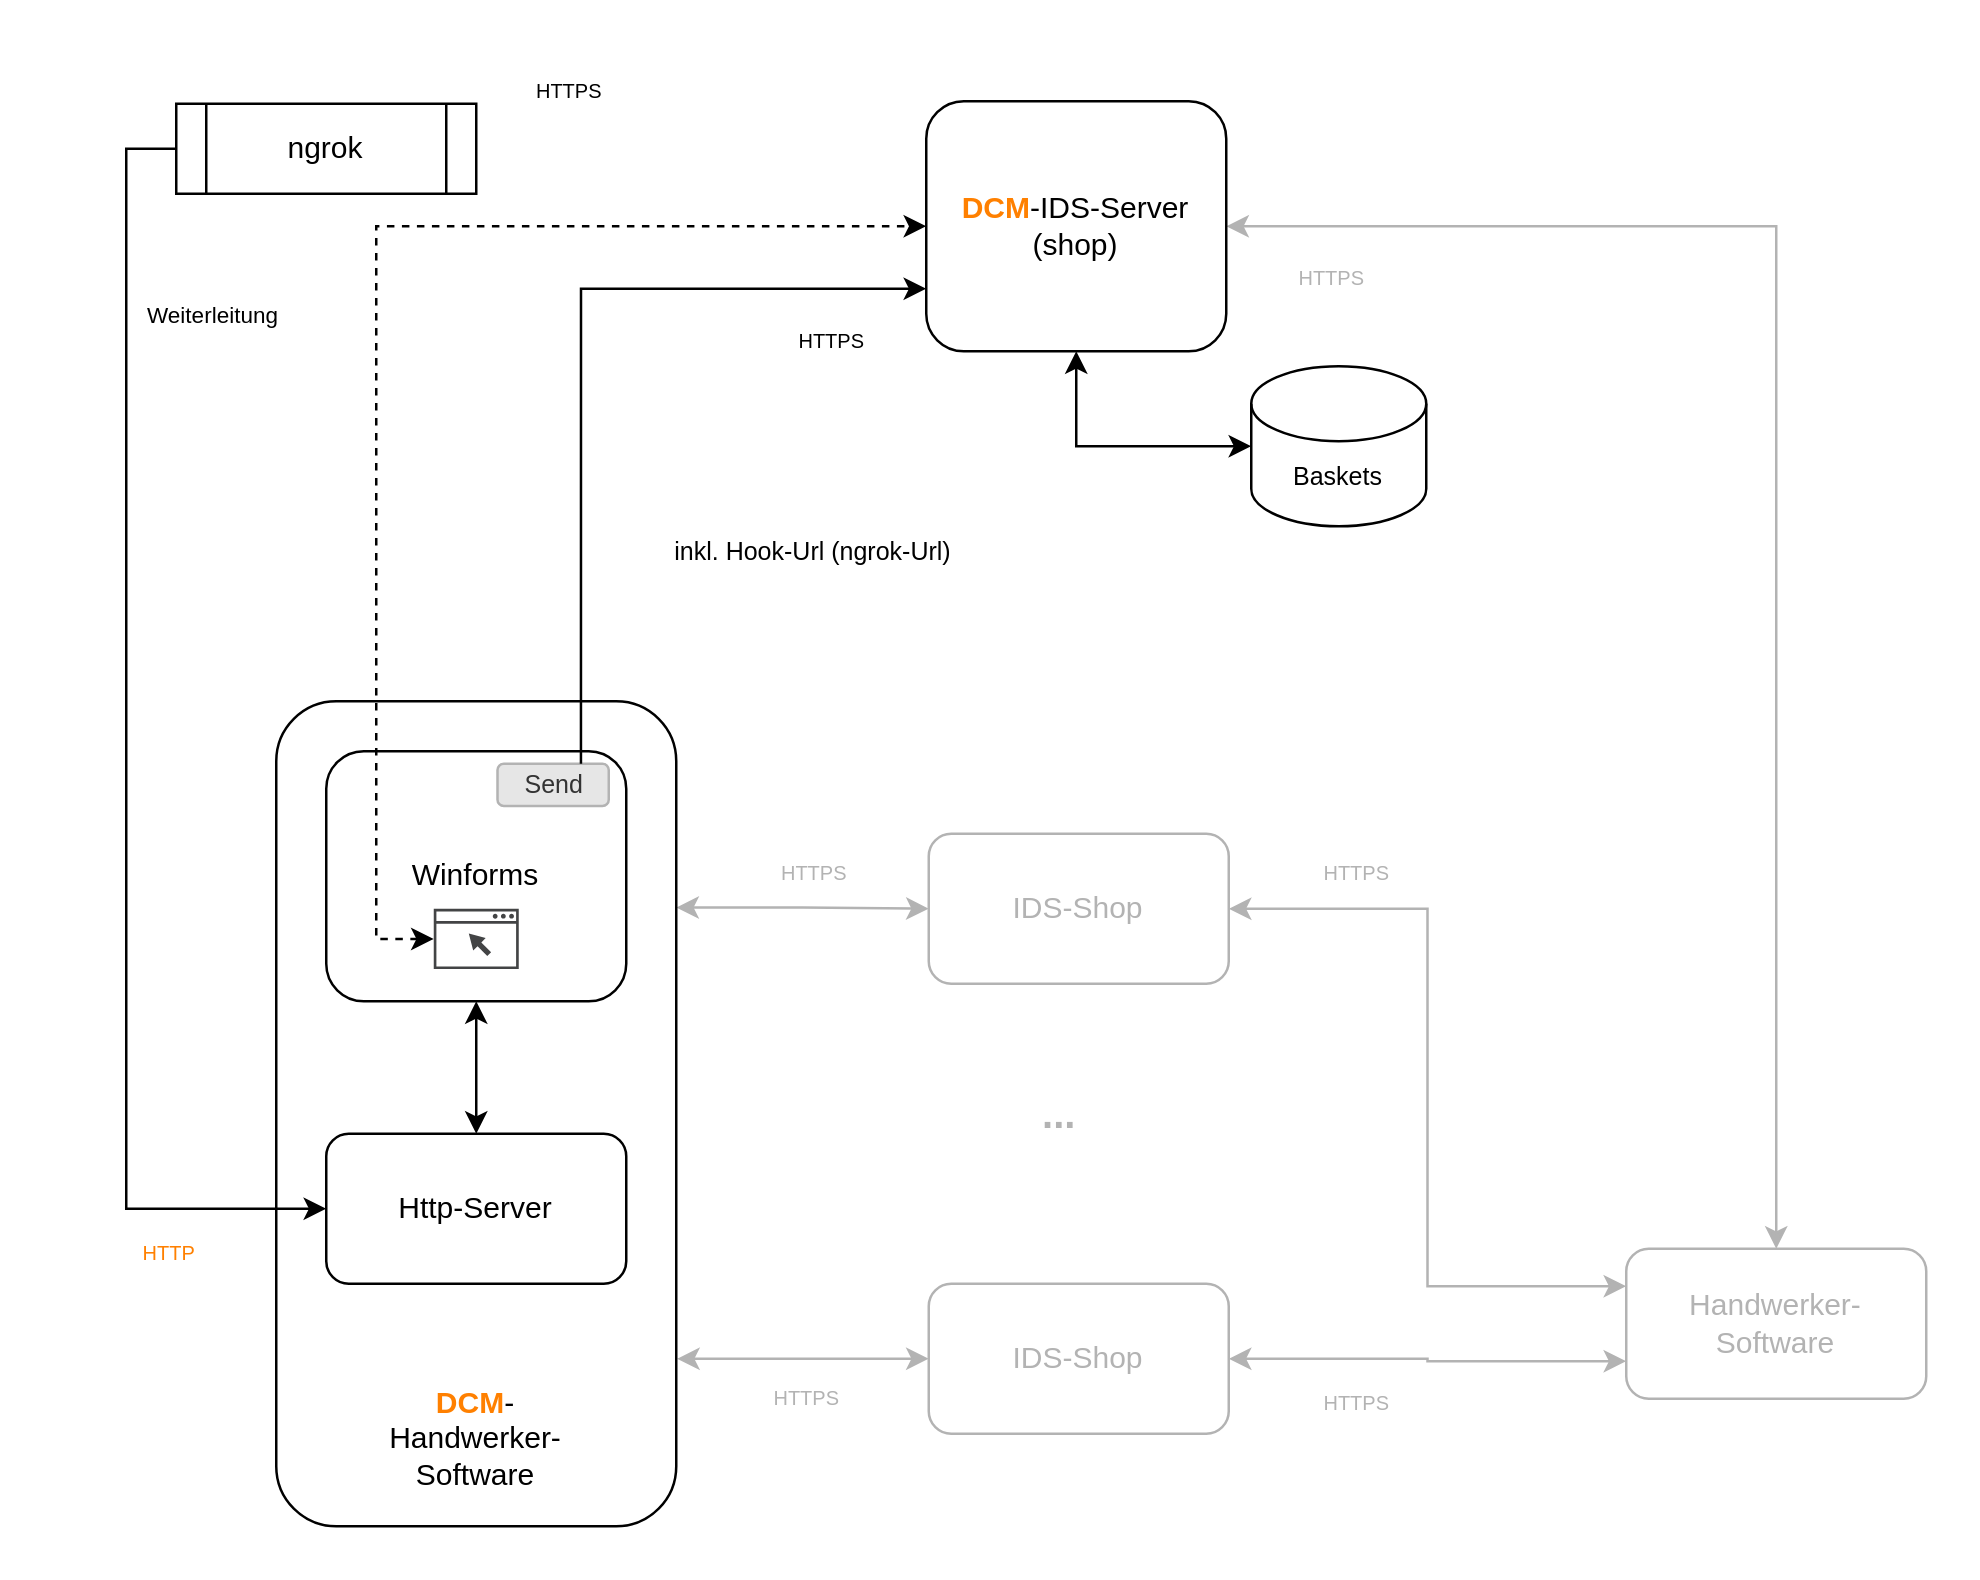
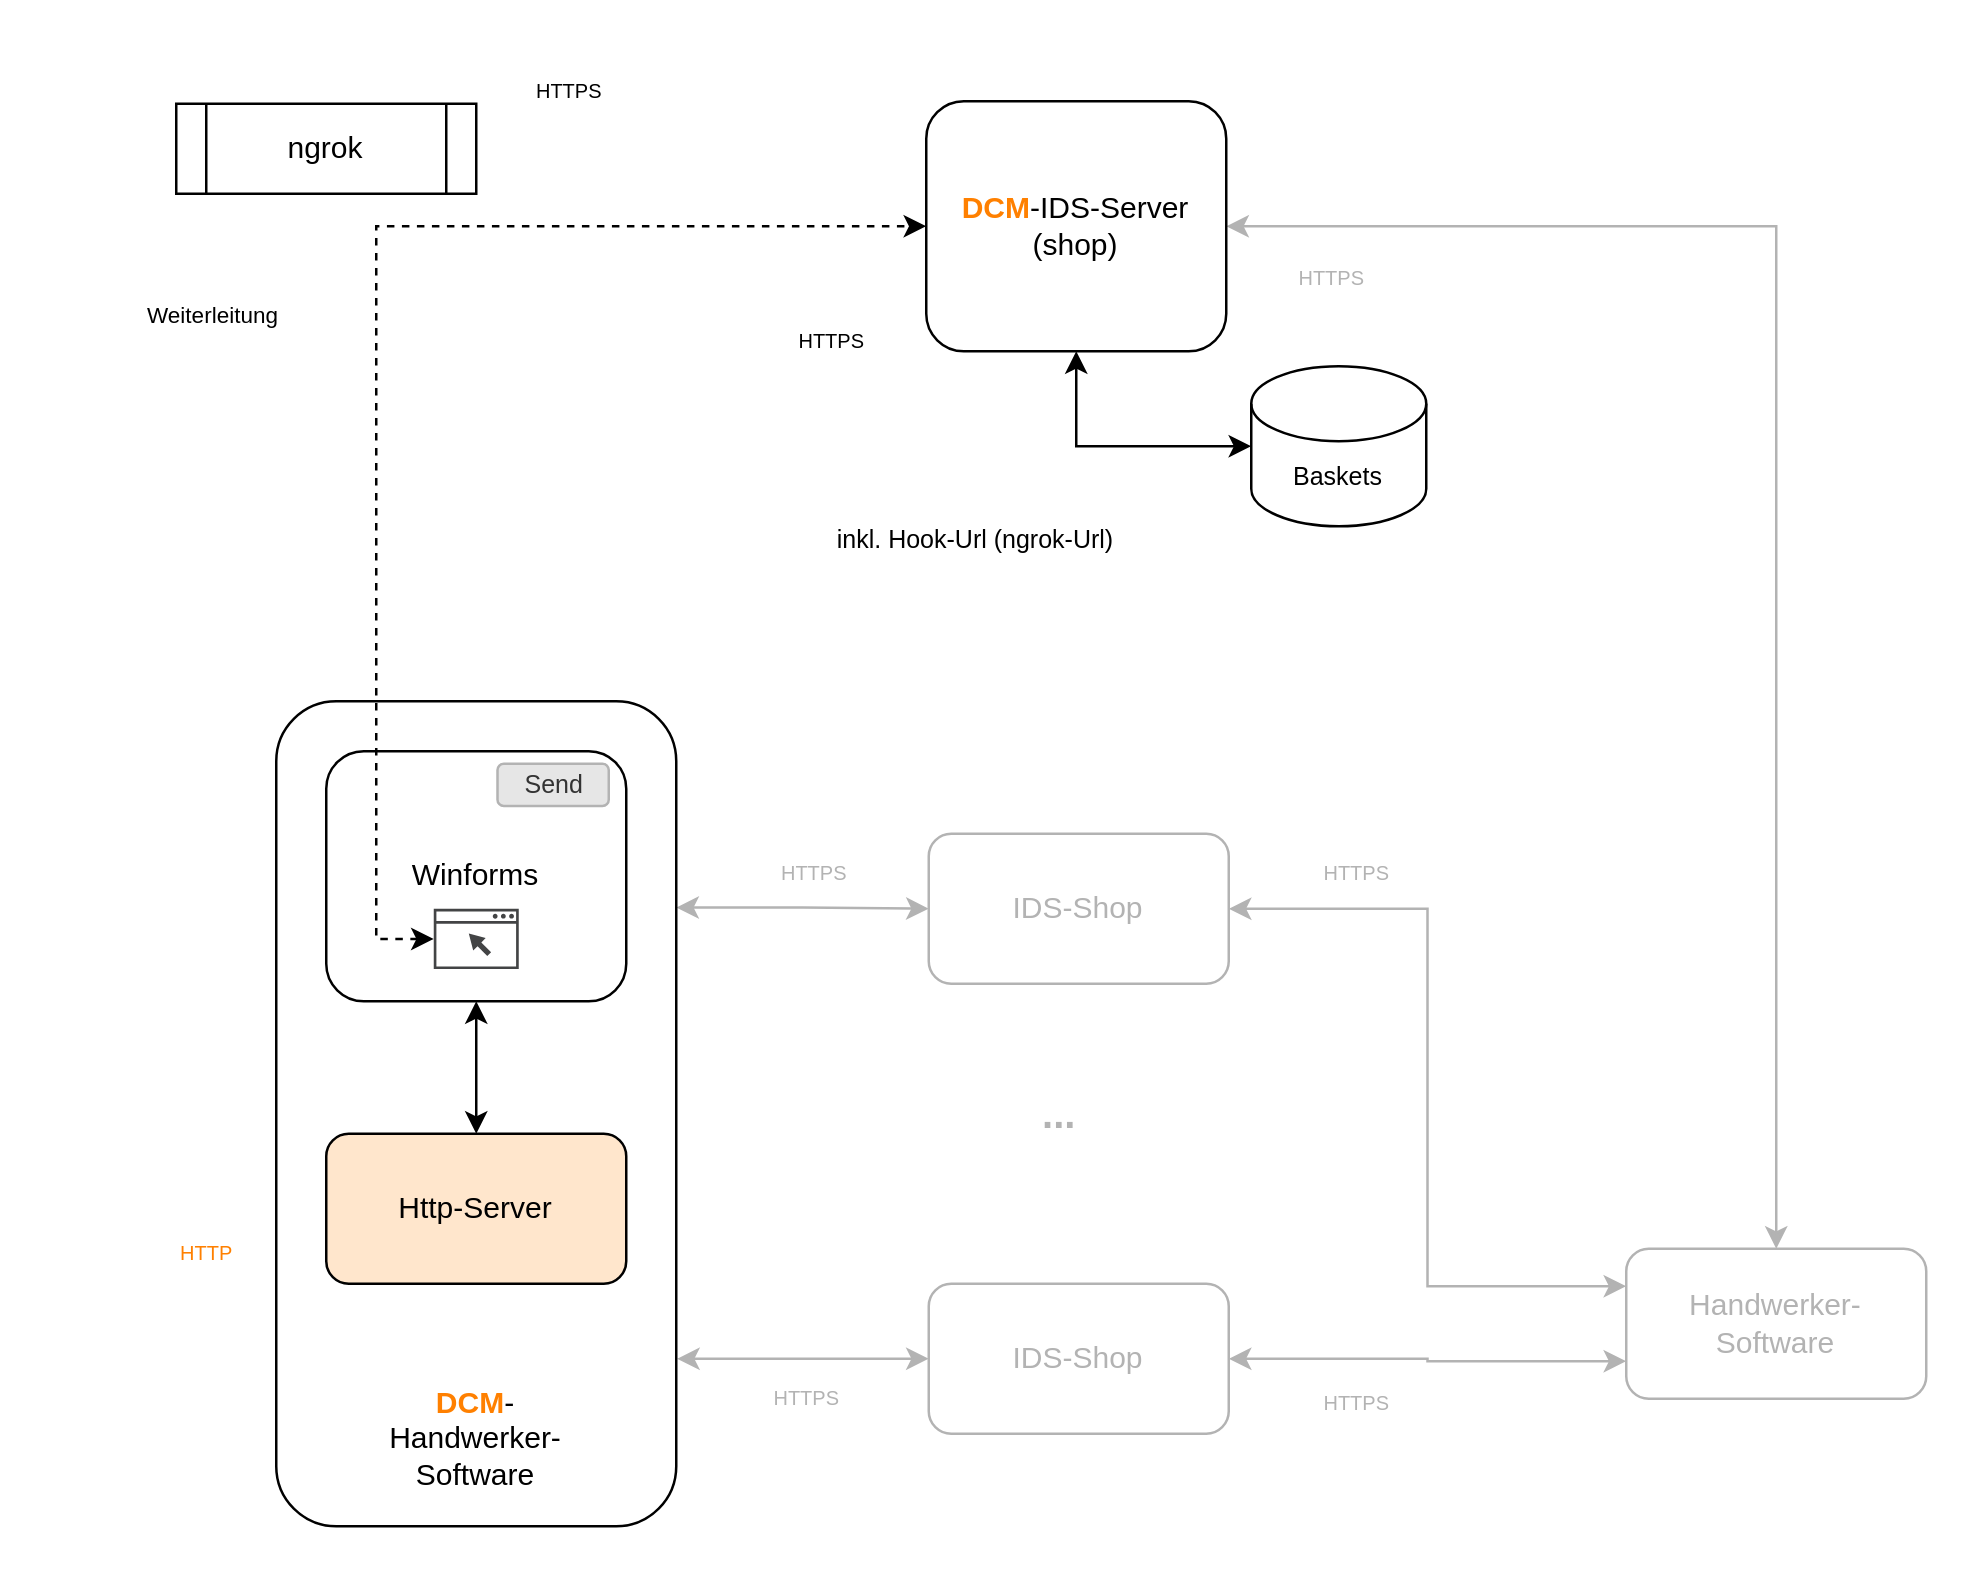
(581, 362) -> none
(814, 551) -> (976, 539)
(126, 746) -> none
(476, 1209) -> (476, 1209)
(170, 1251) -> (208, 1251)
